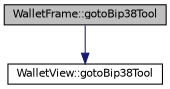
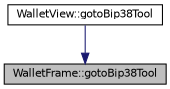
(85, 39) -> (85, 39)
